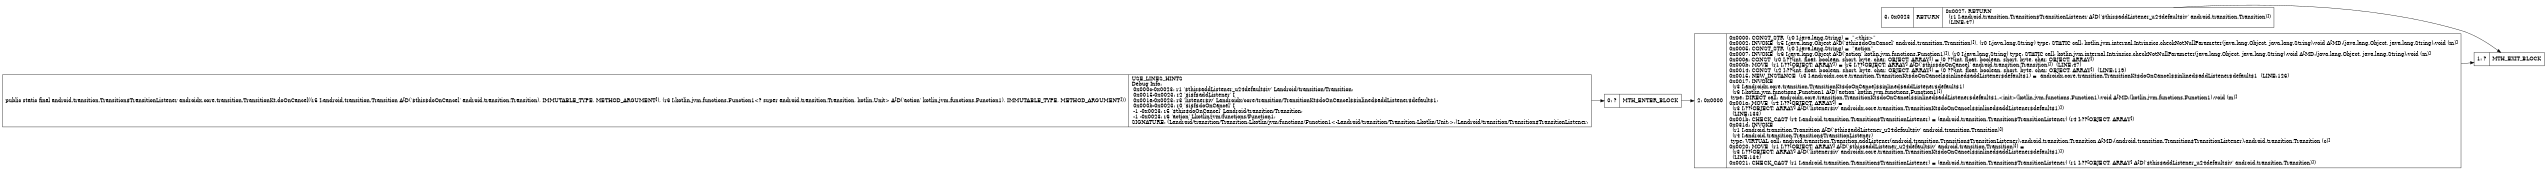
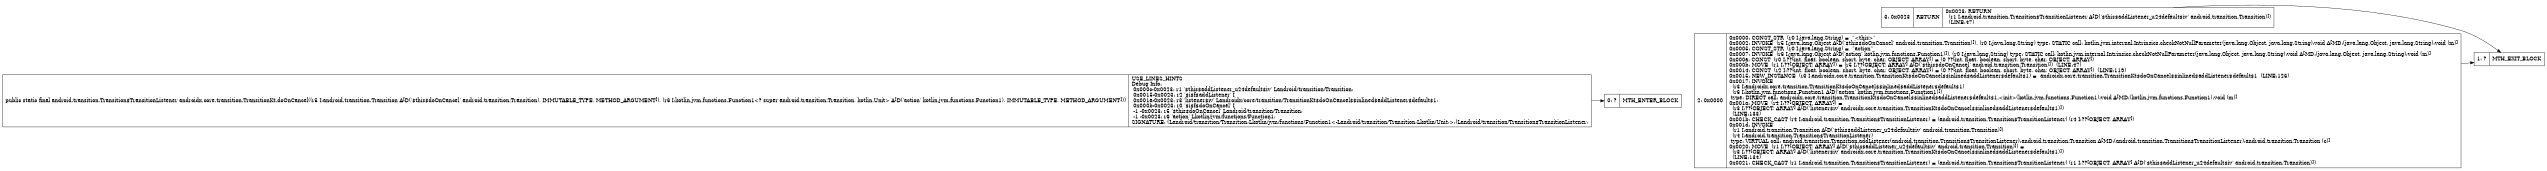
(1970, 12) -> (1970, 12)
(1686, 101) -> none
(1753, 125) -> (1753, 125)
